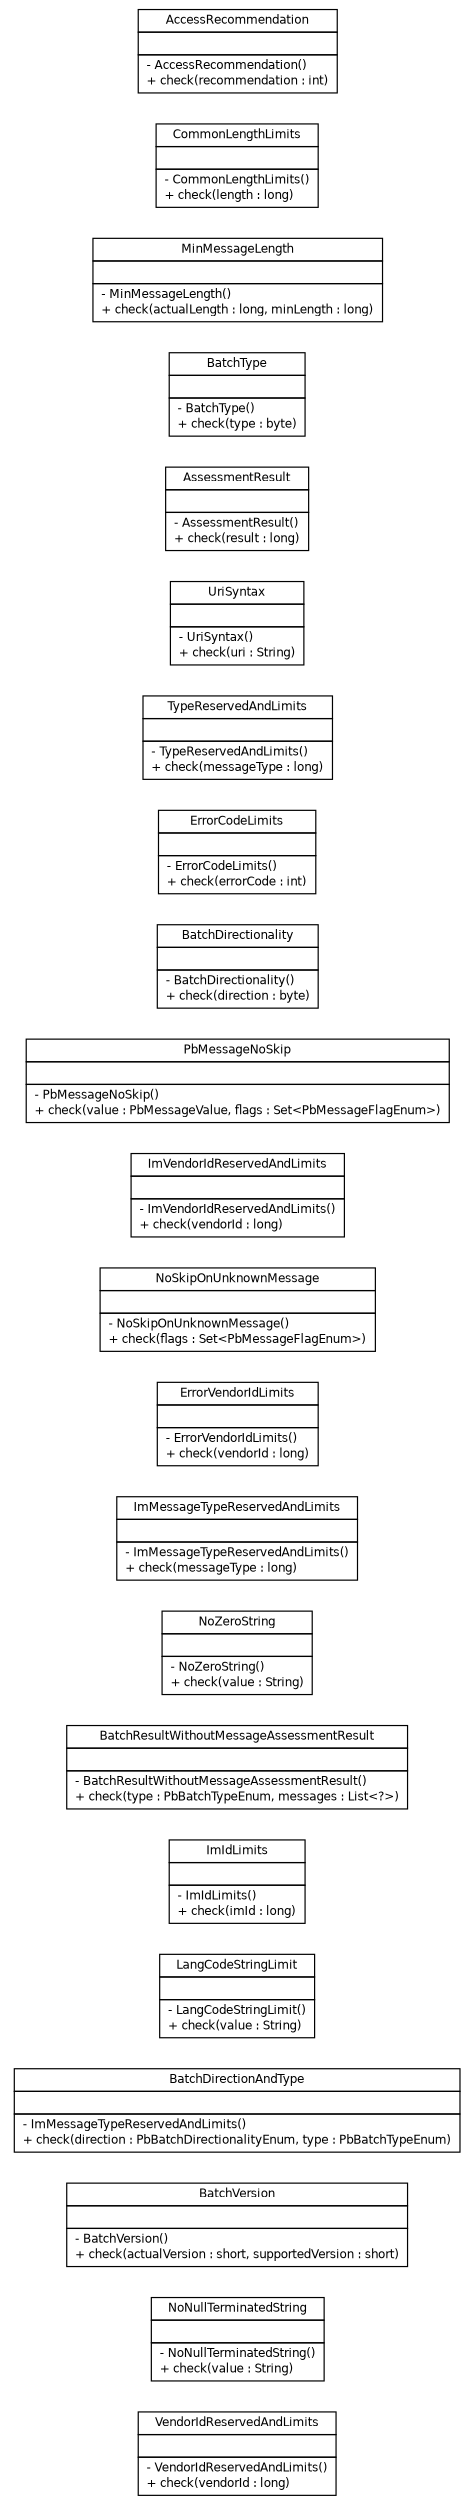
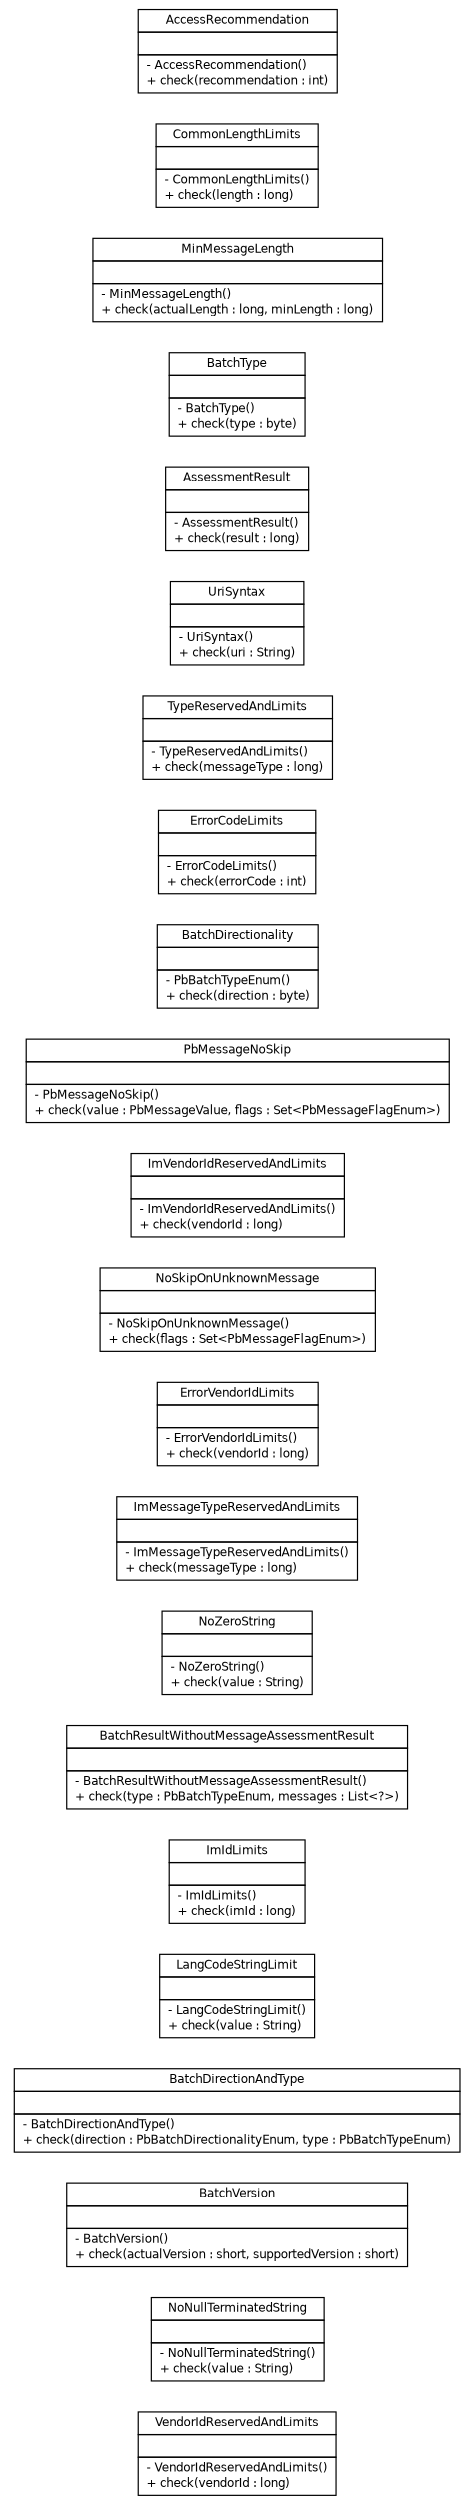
(231, 981) -> (228, 981)
(135, 2125) -> (99, 2125)
